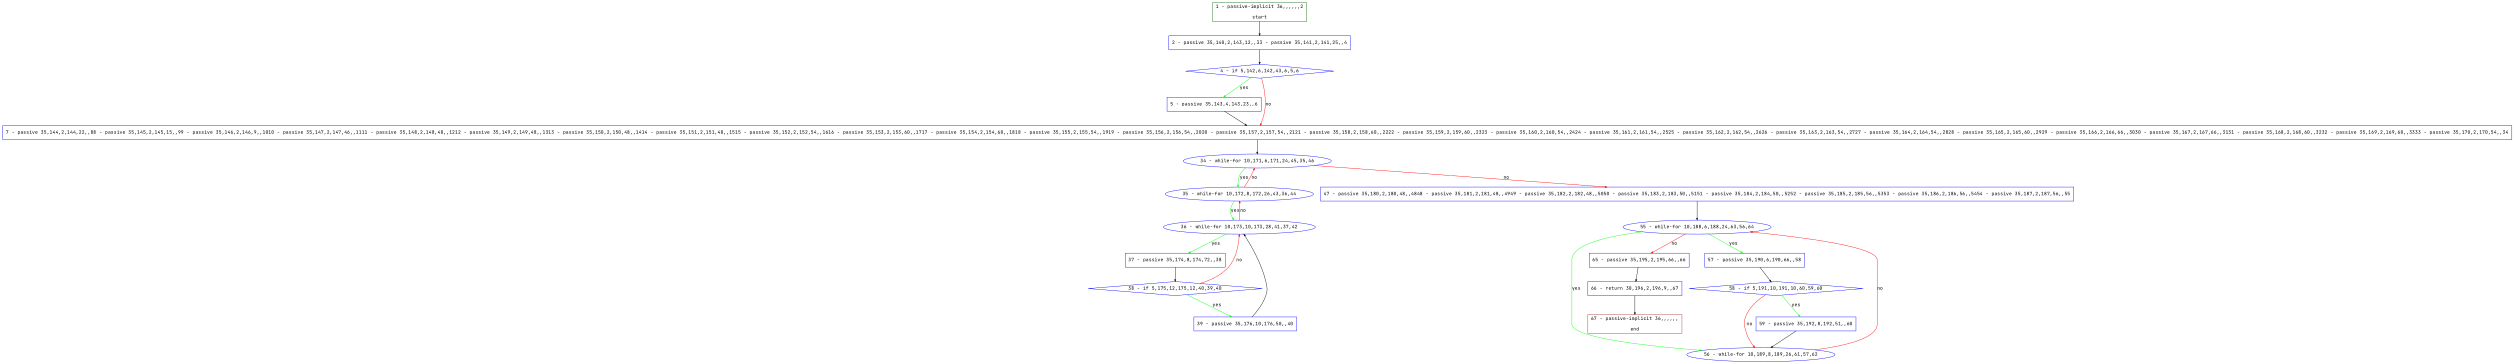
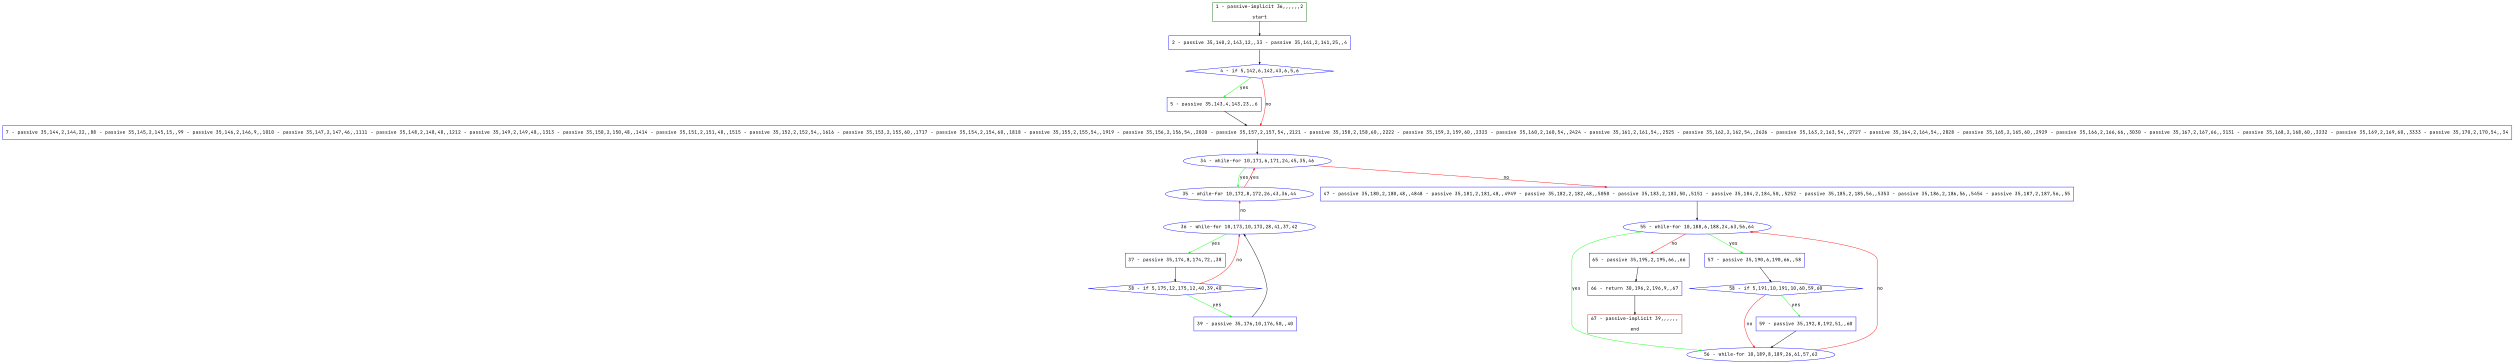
(1255, 178) -> (1255, 178)
(1231, 210) -> none
(1635, 324) -> (1635, 324)
